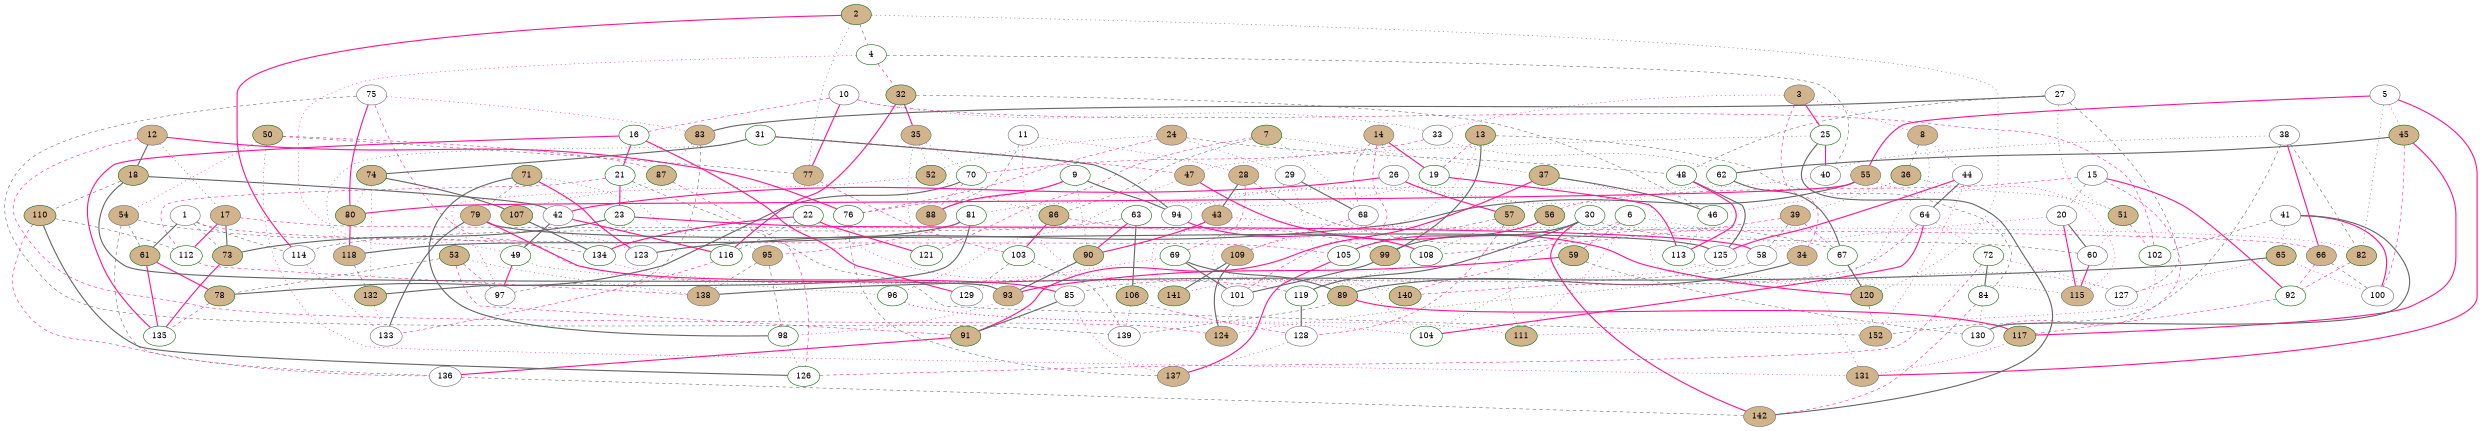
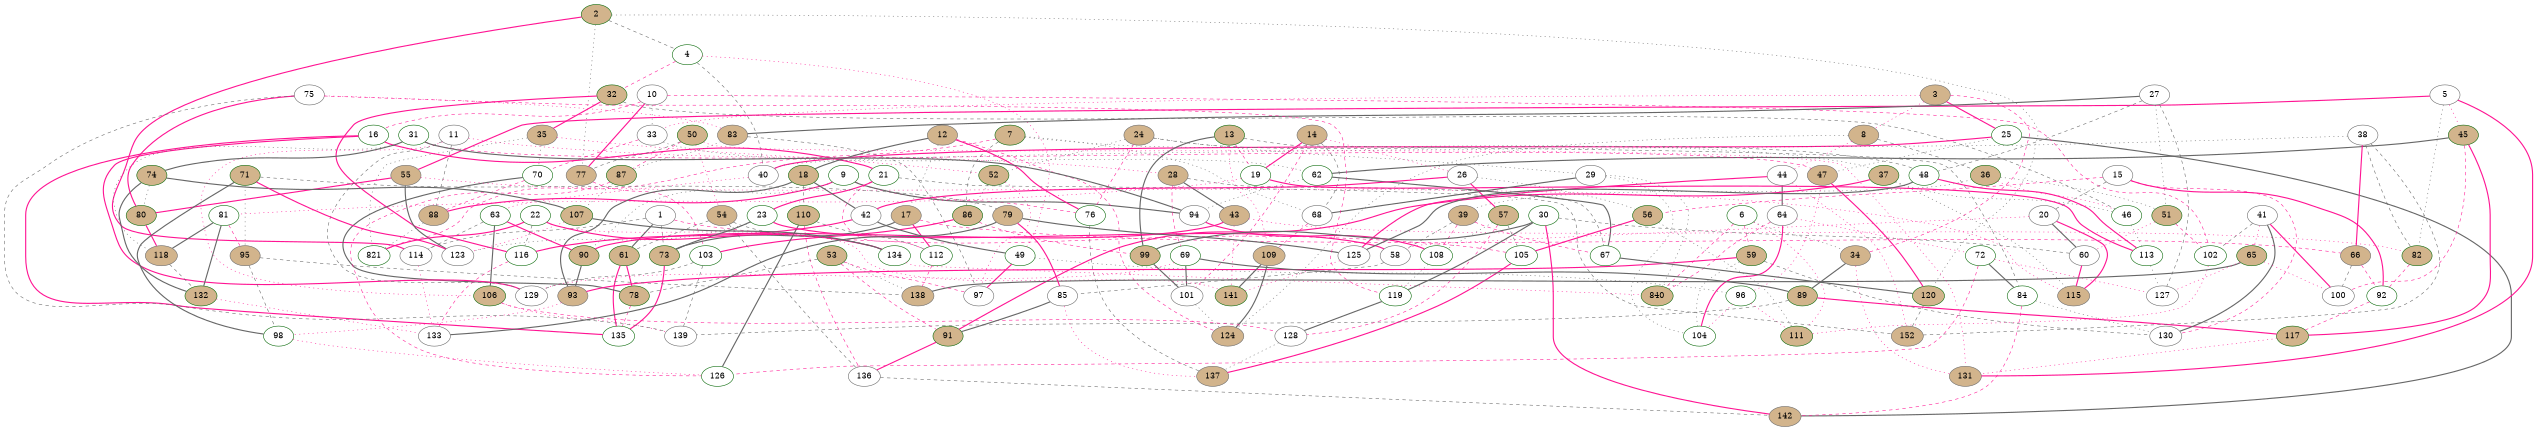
(1662, 198) -> (2004, 199)
(371, 233) -> (127, 248)
(927, 256) -> (374, 256)
none -> (338, 261)
(1405, 296) -> (1657, 296)
